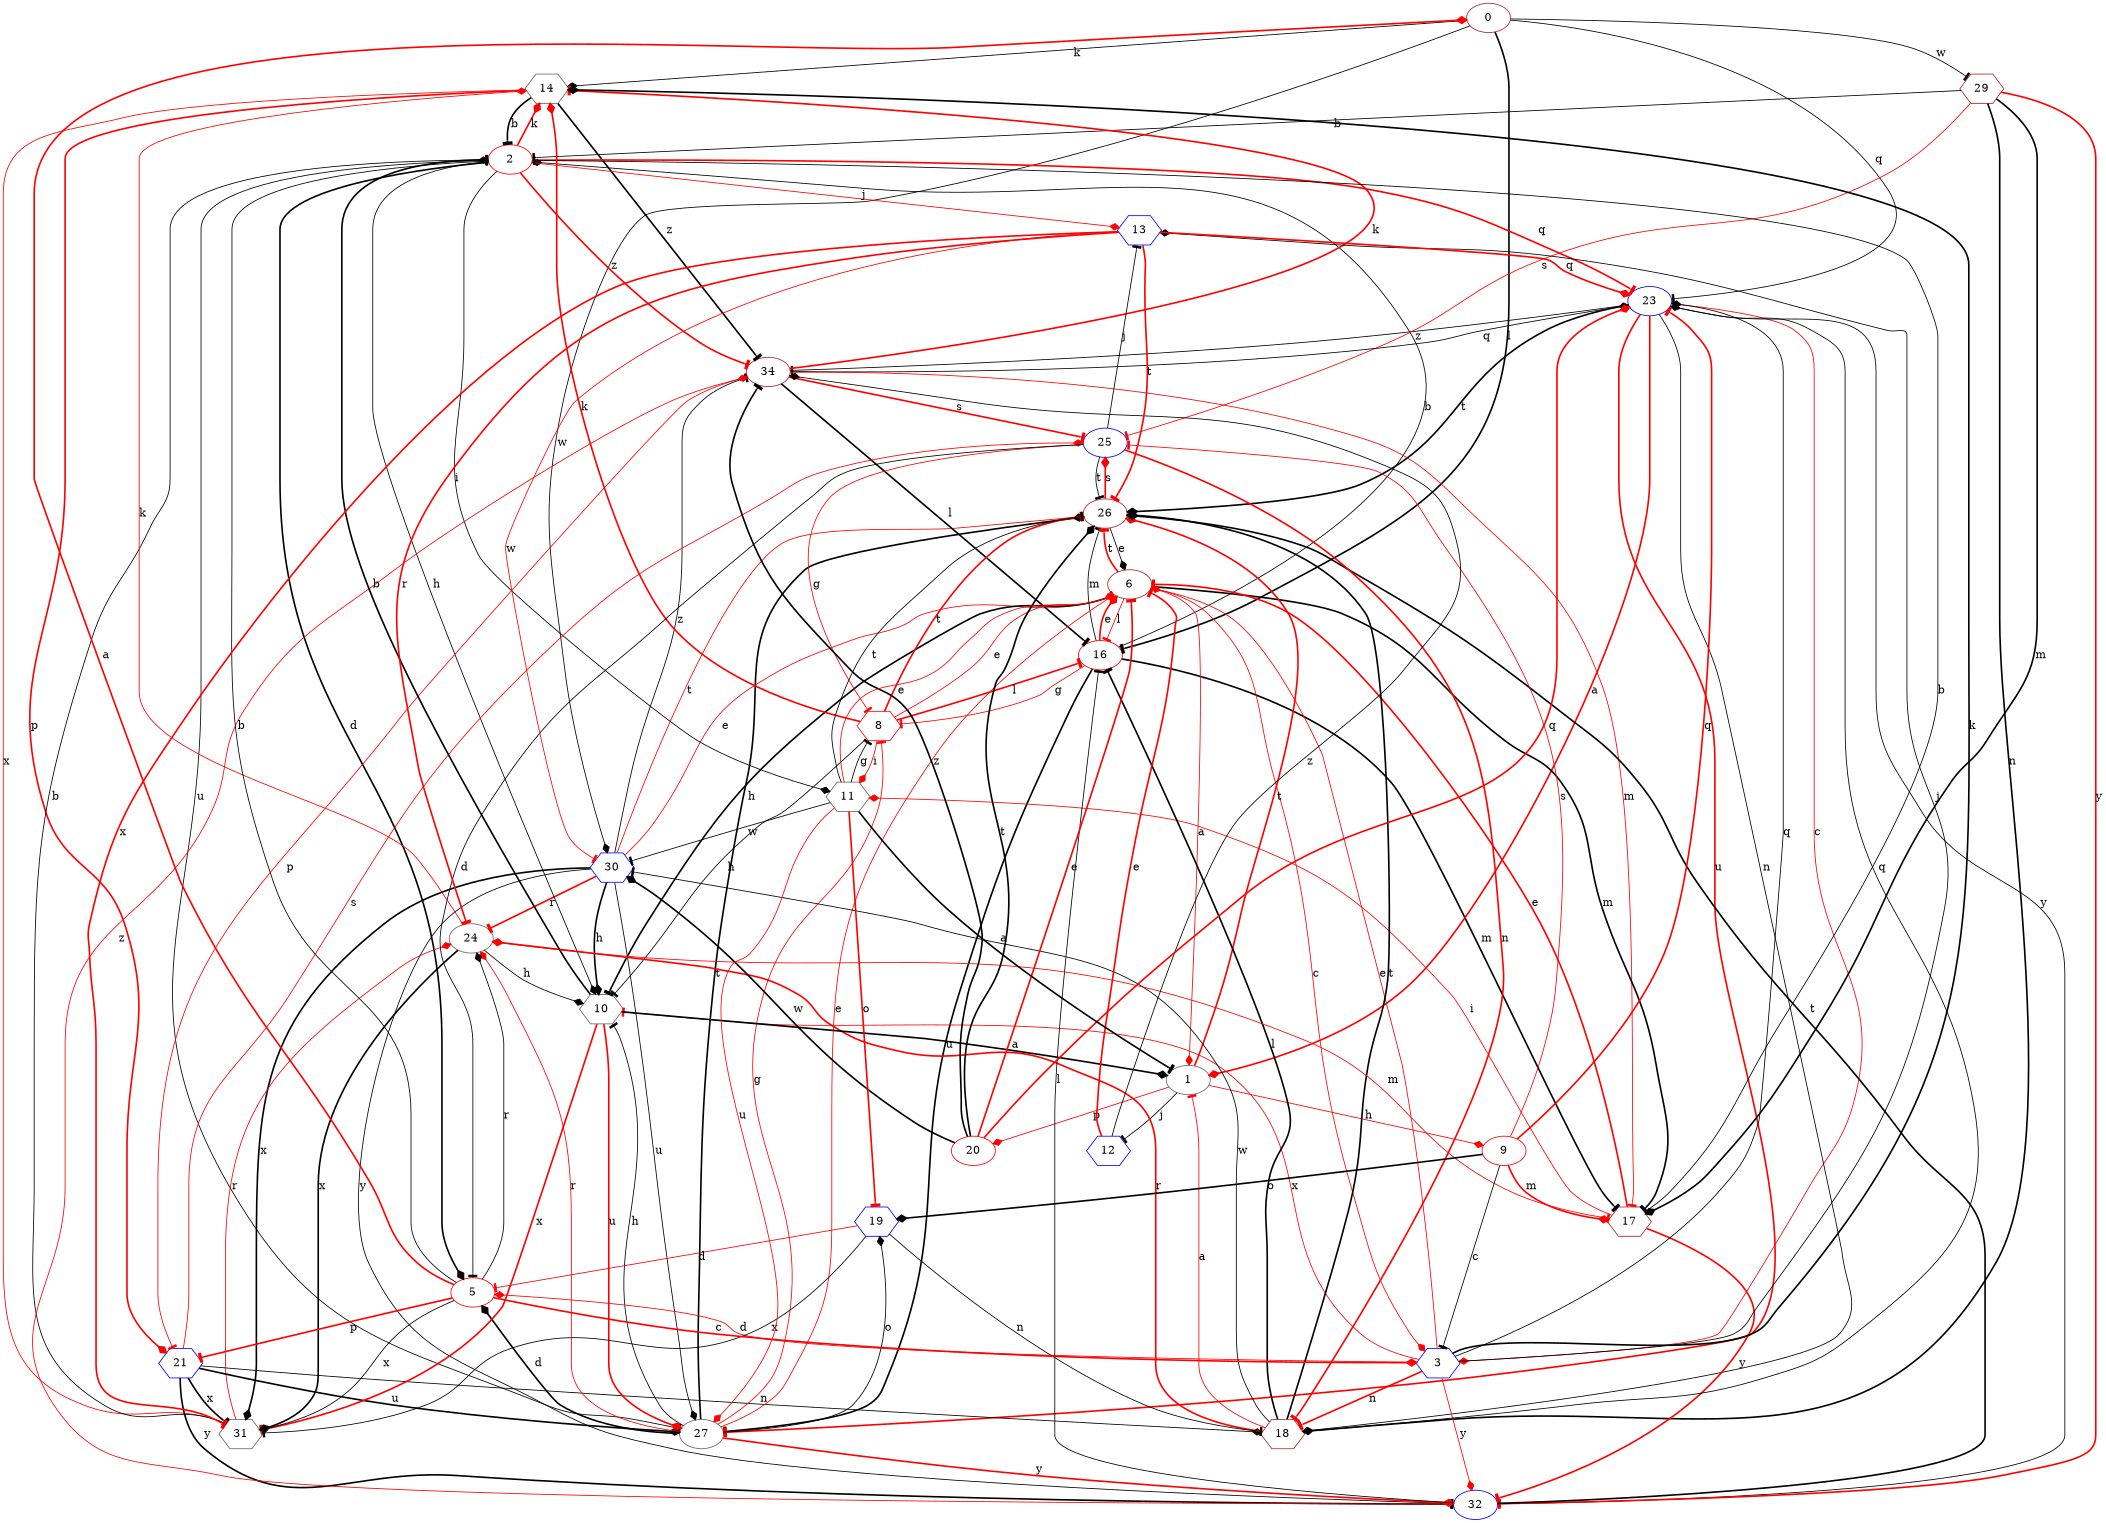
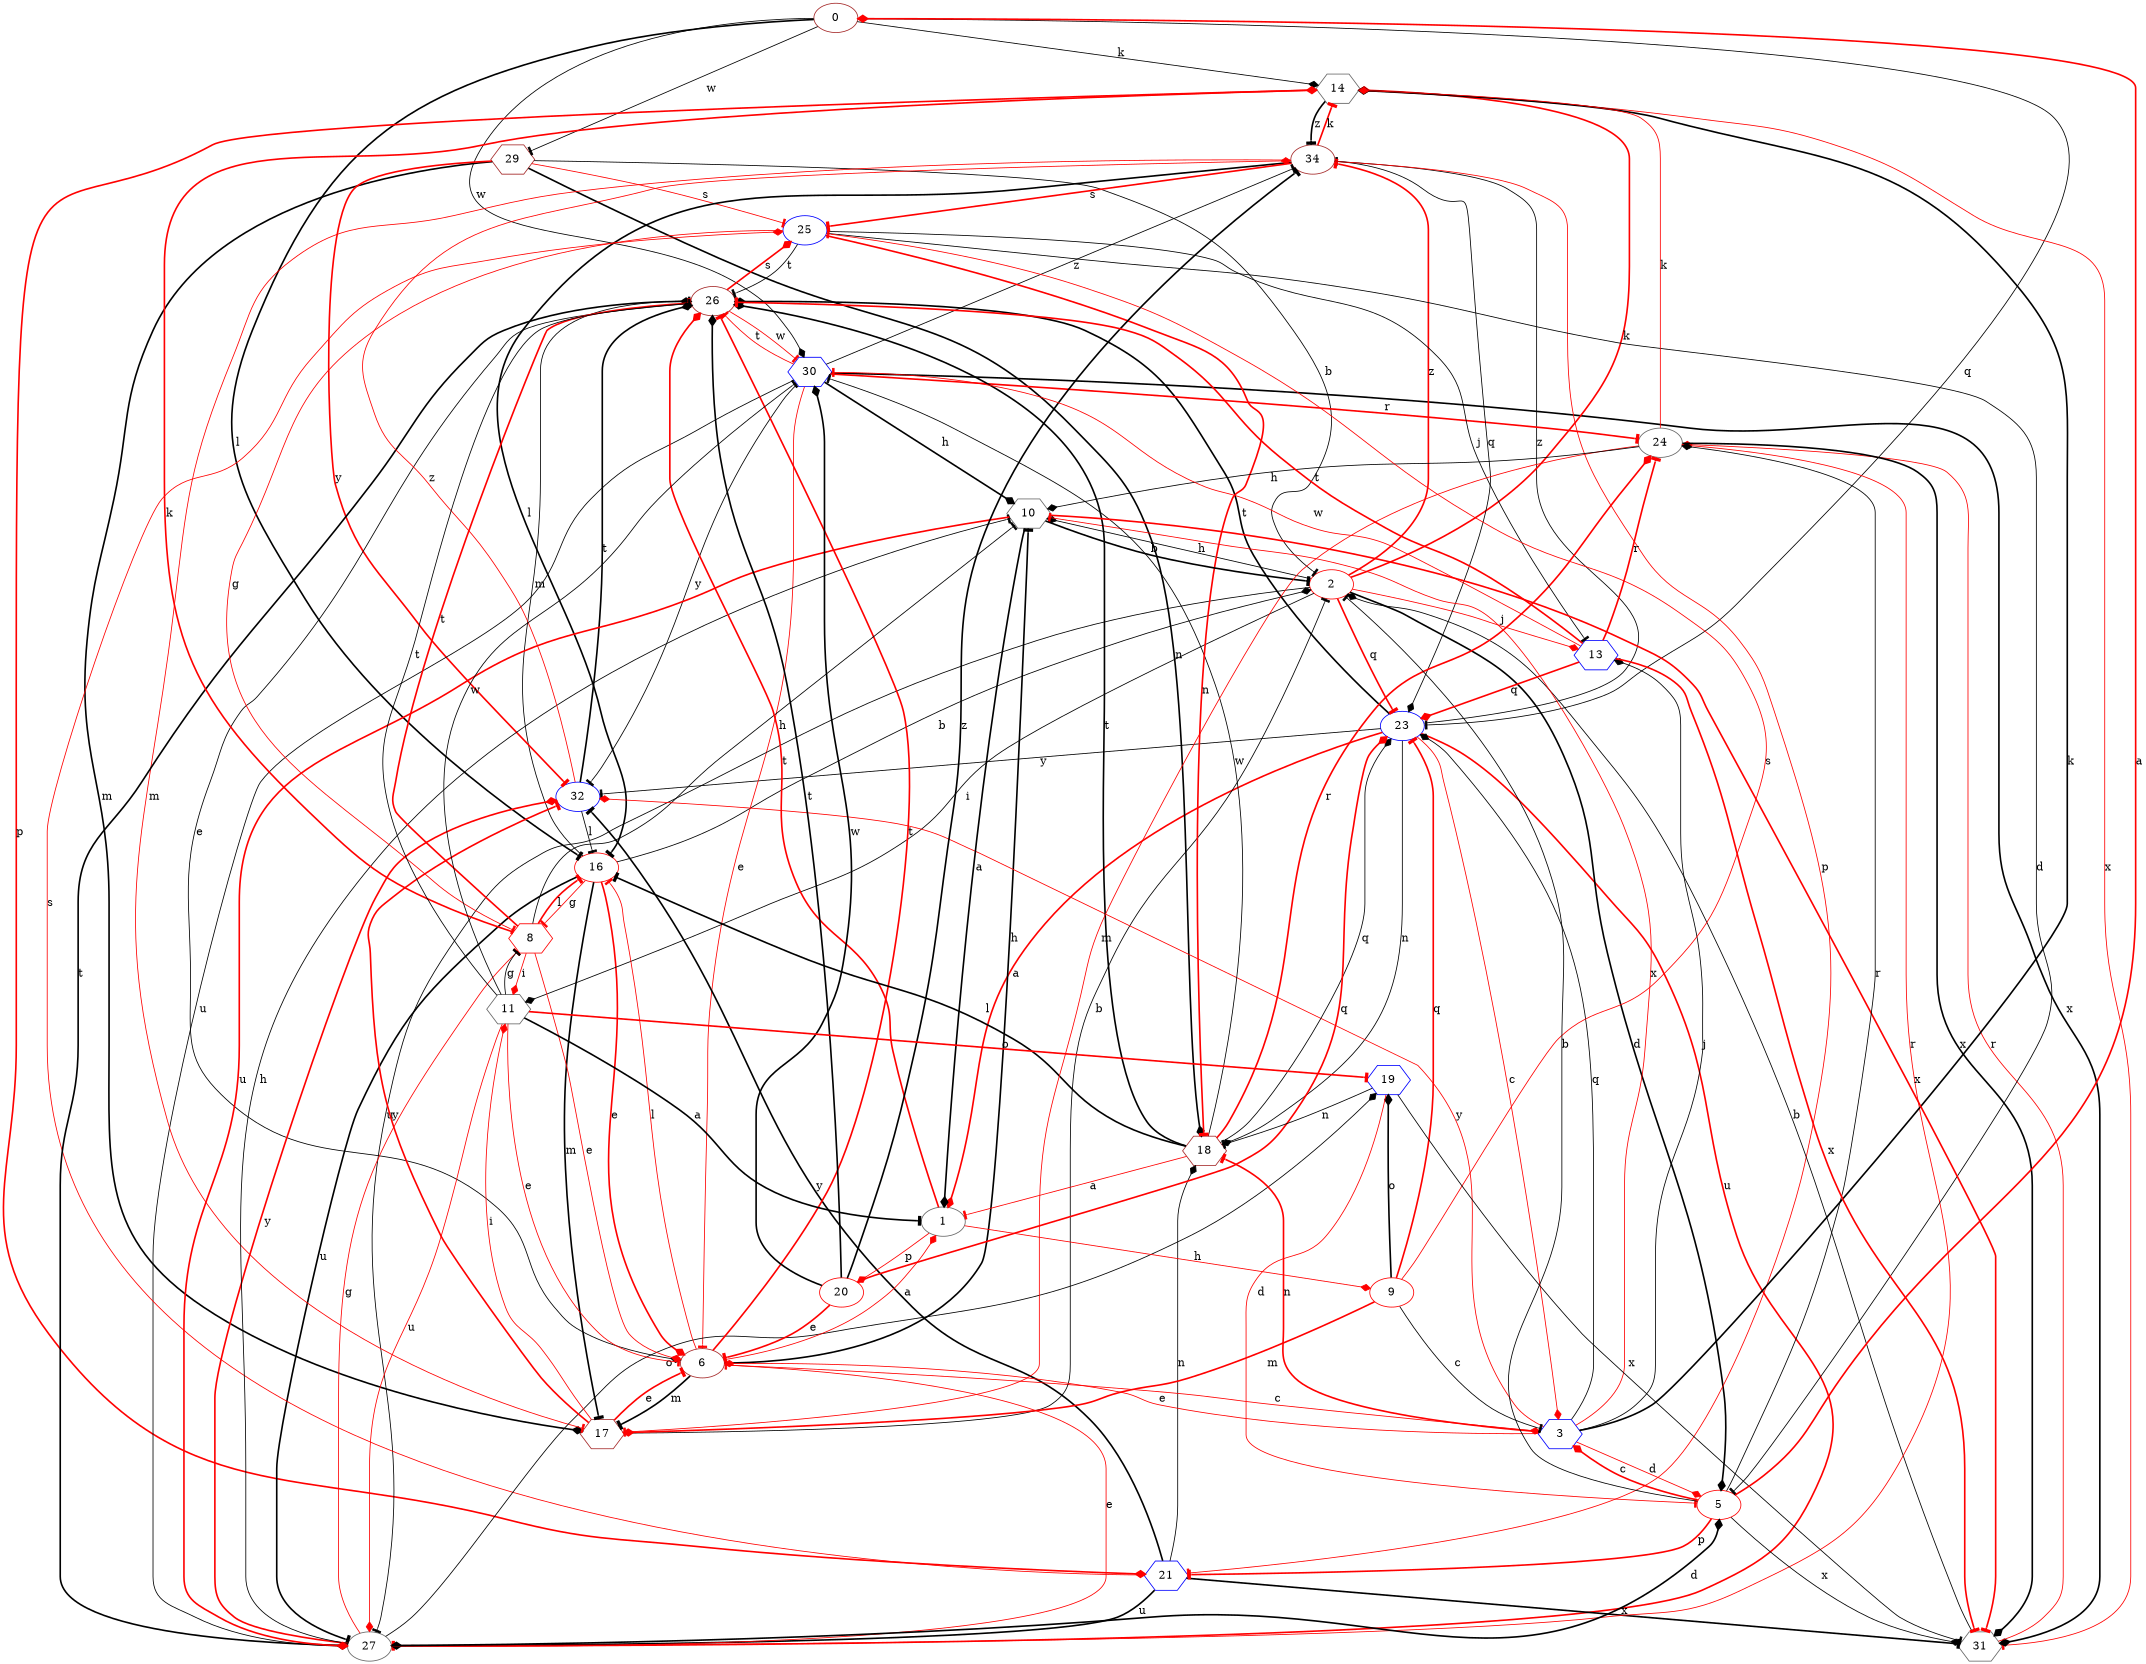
(513, 115) -> none
none -> (762, 333)
(1109, 1151) -> none
